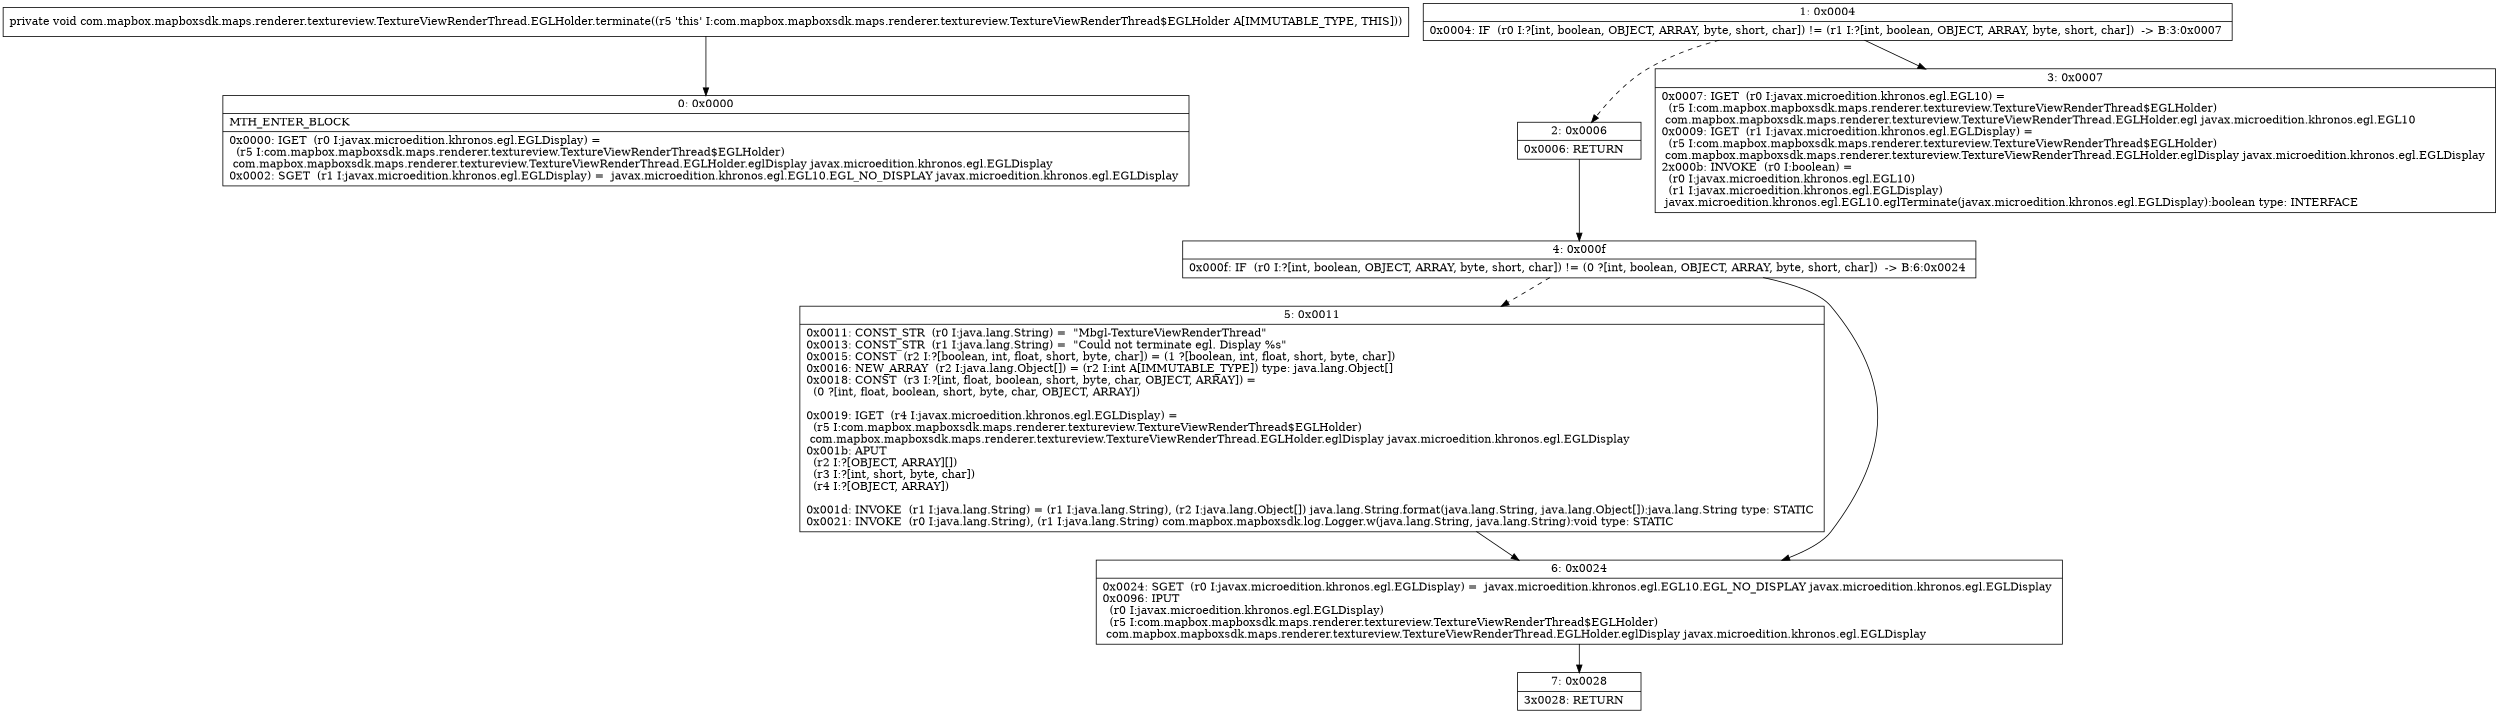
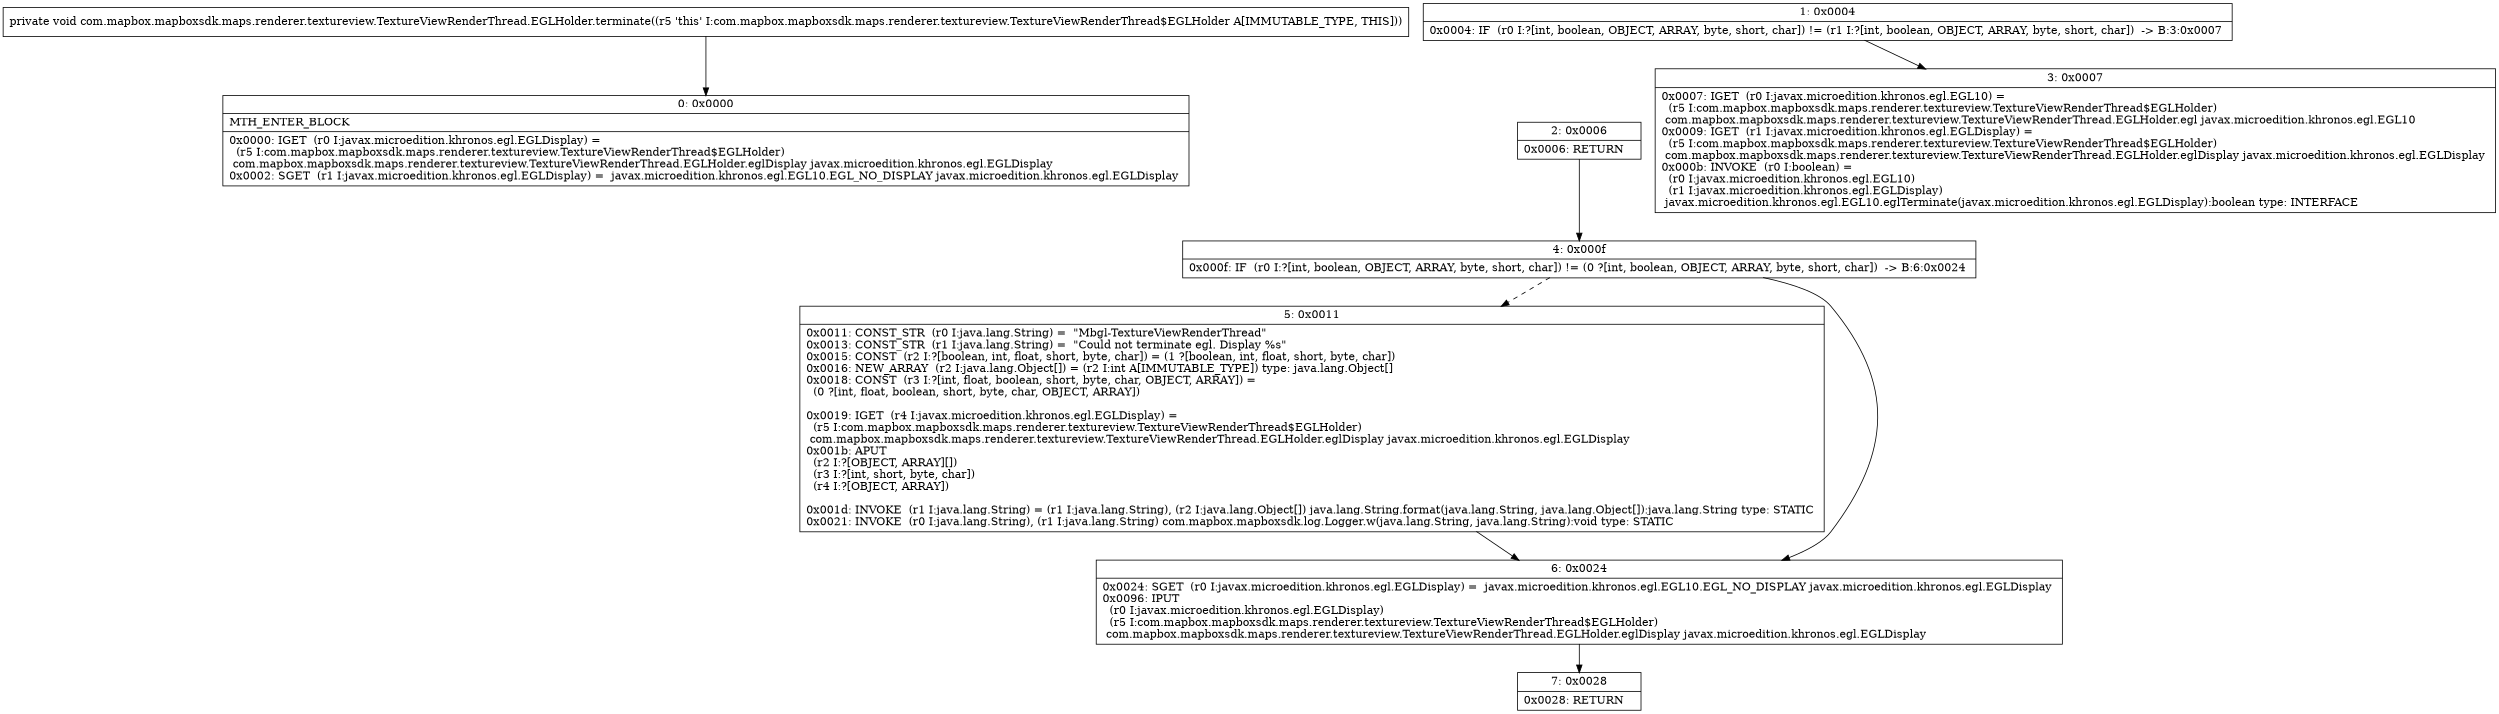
(1651, 67) -> none
(1759, 167) -> (1759, 167)
(1579, 700) -> (1579, 700)
